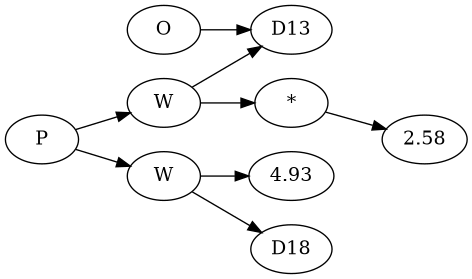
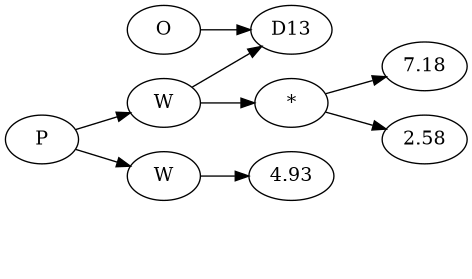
none -> (425, 66)
(291, 249) -> none
